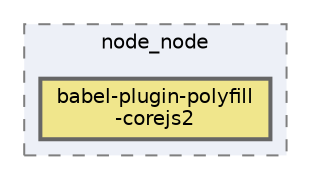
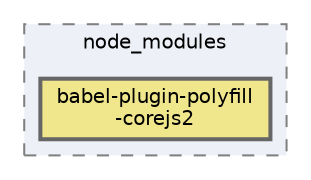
(155, 43) -> (155, 43)
